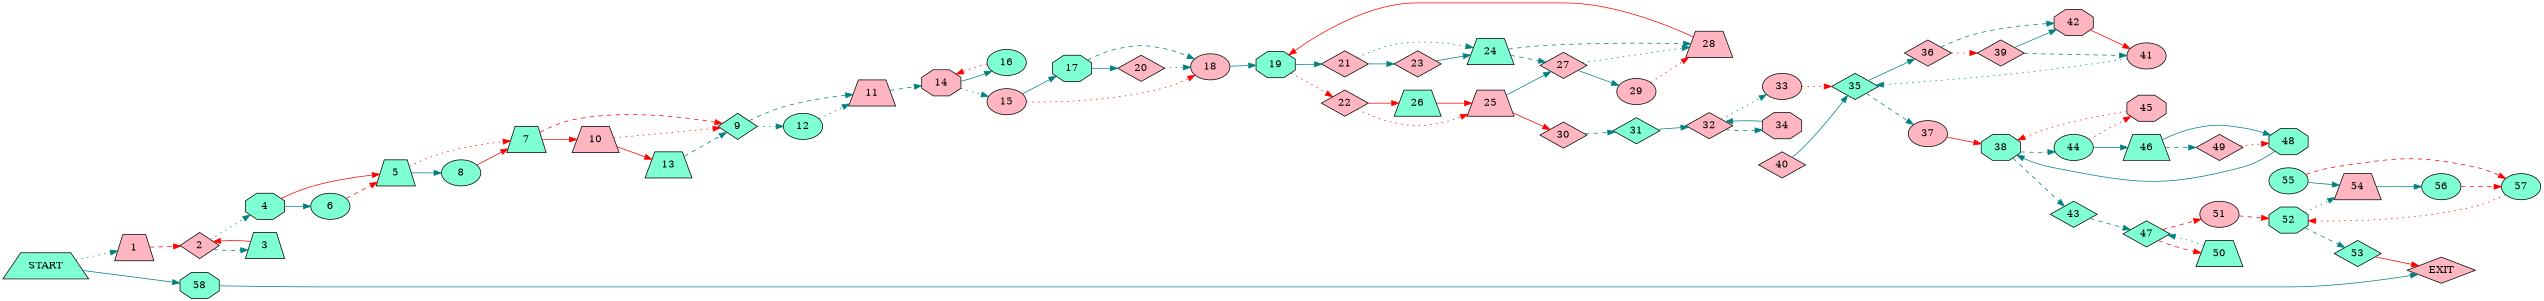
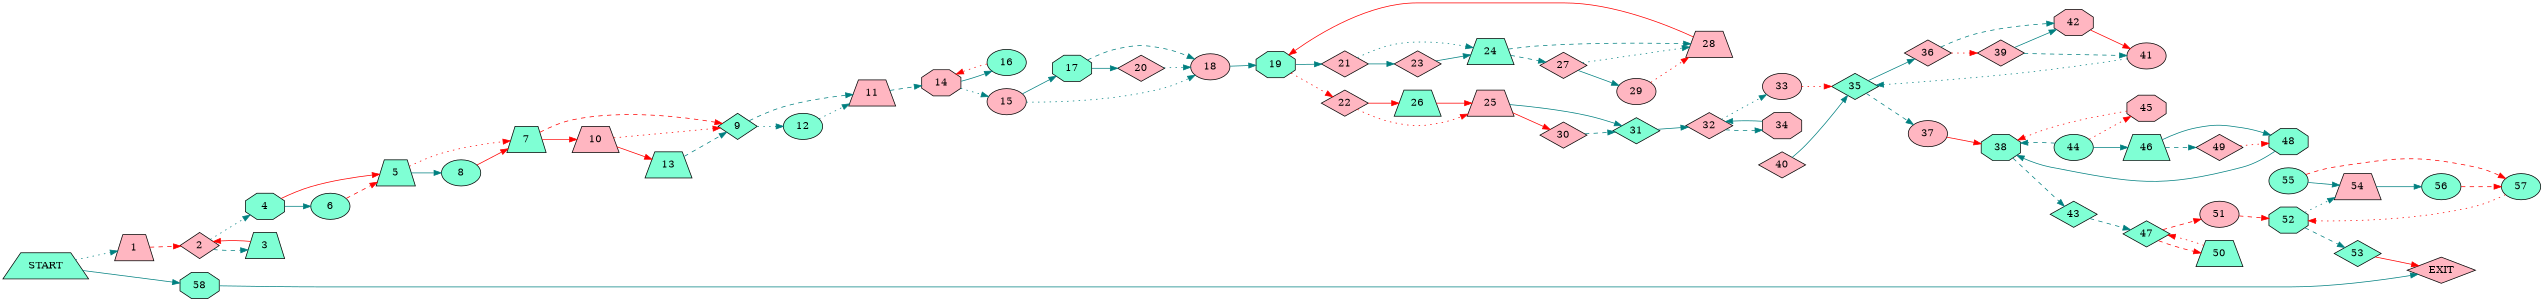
(1525, 85) -> (1563, 111)
(1109, 98) -> (1109, 98)
(2034, 152) -> (2042, 143)
(2190, 241) -> (2190, 241)
